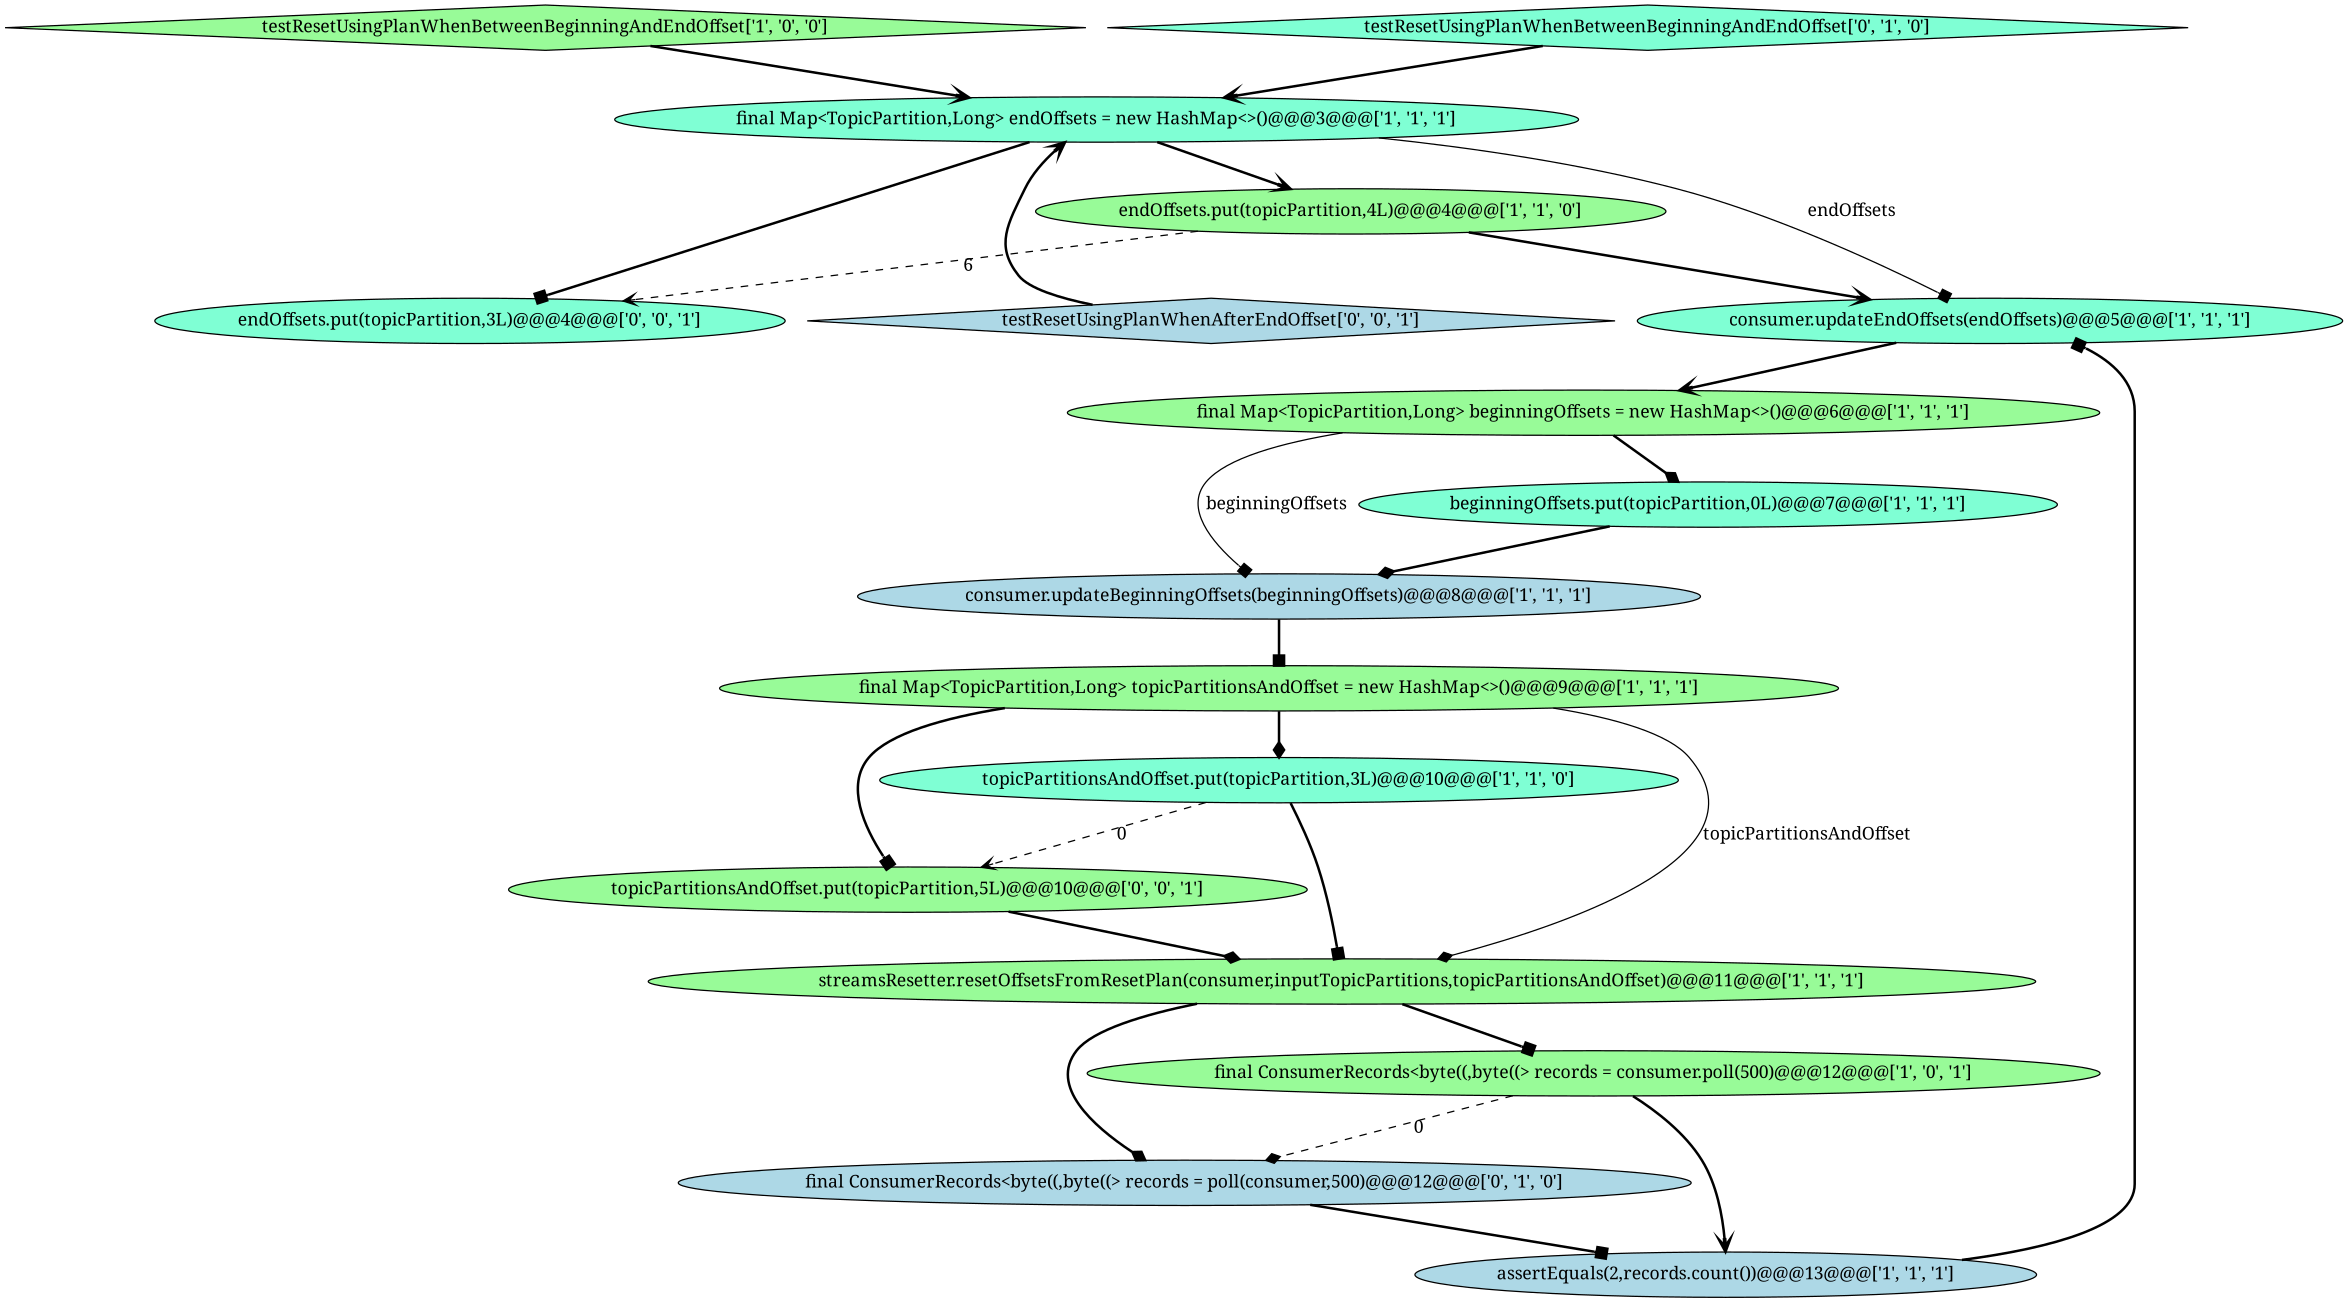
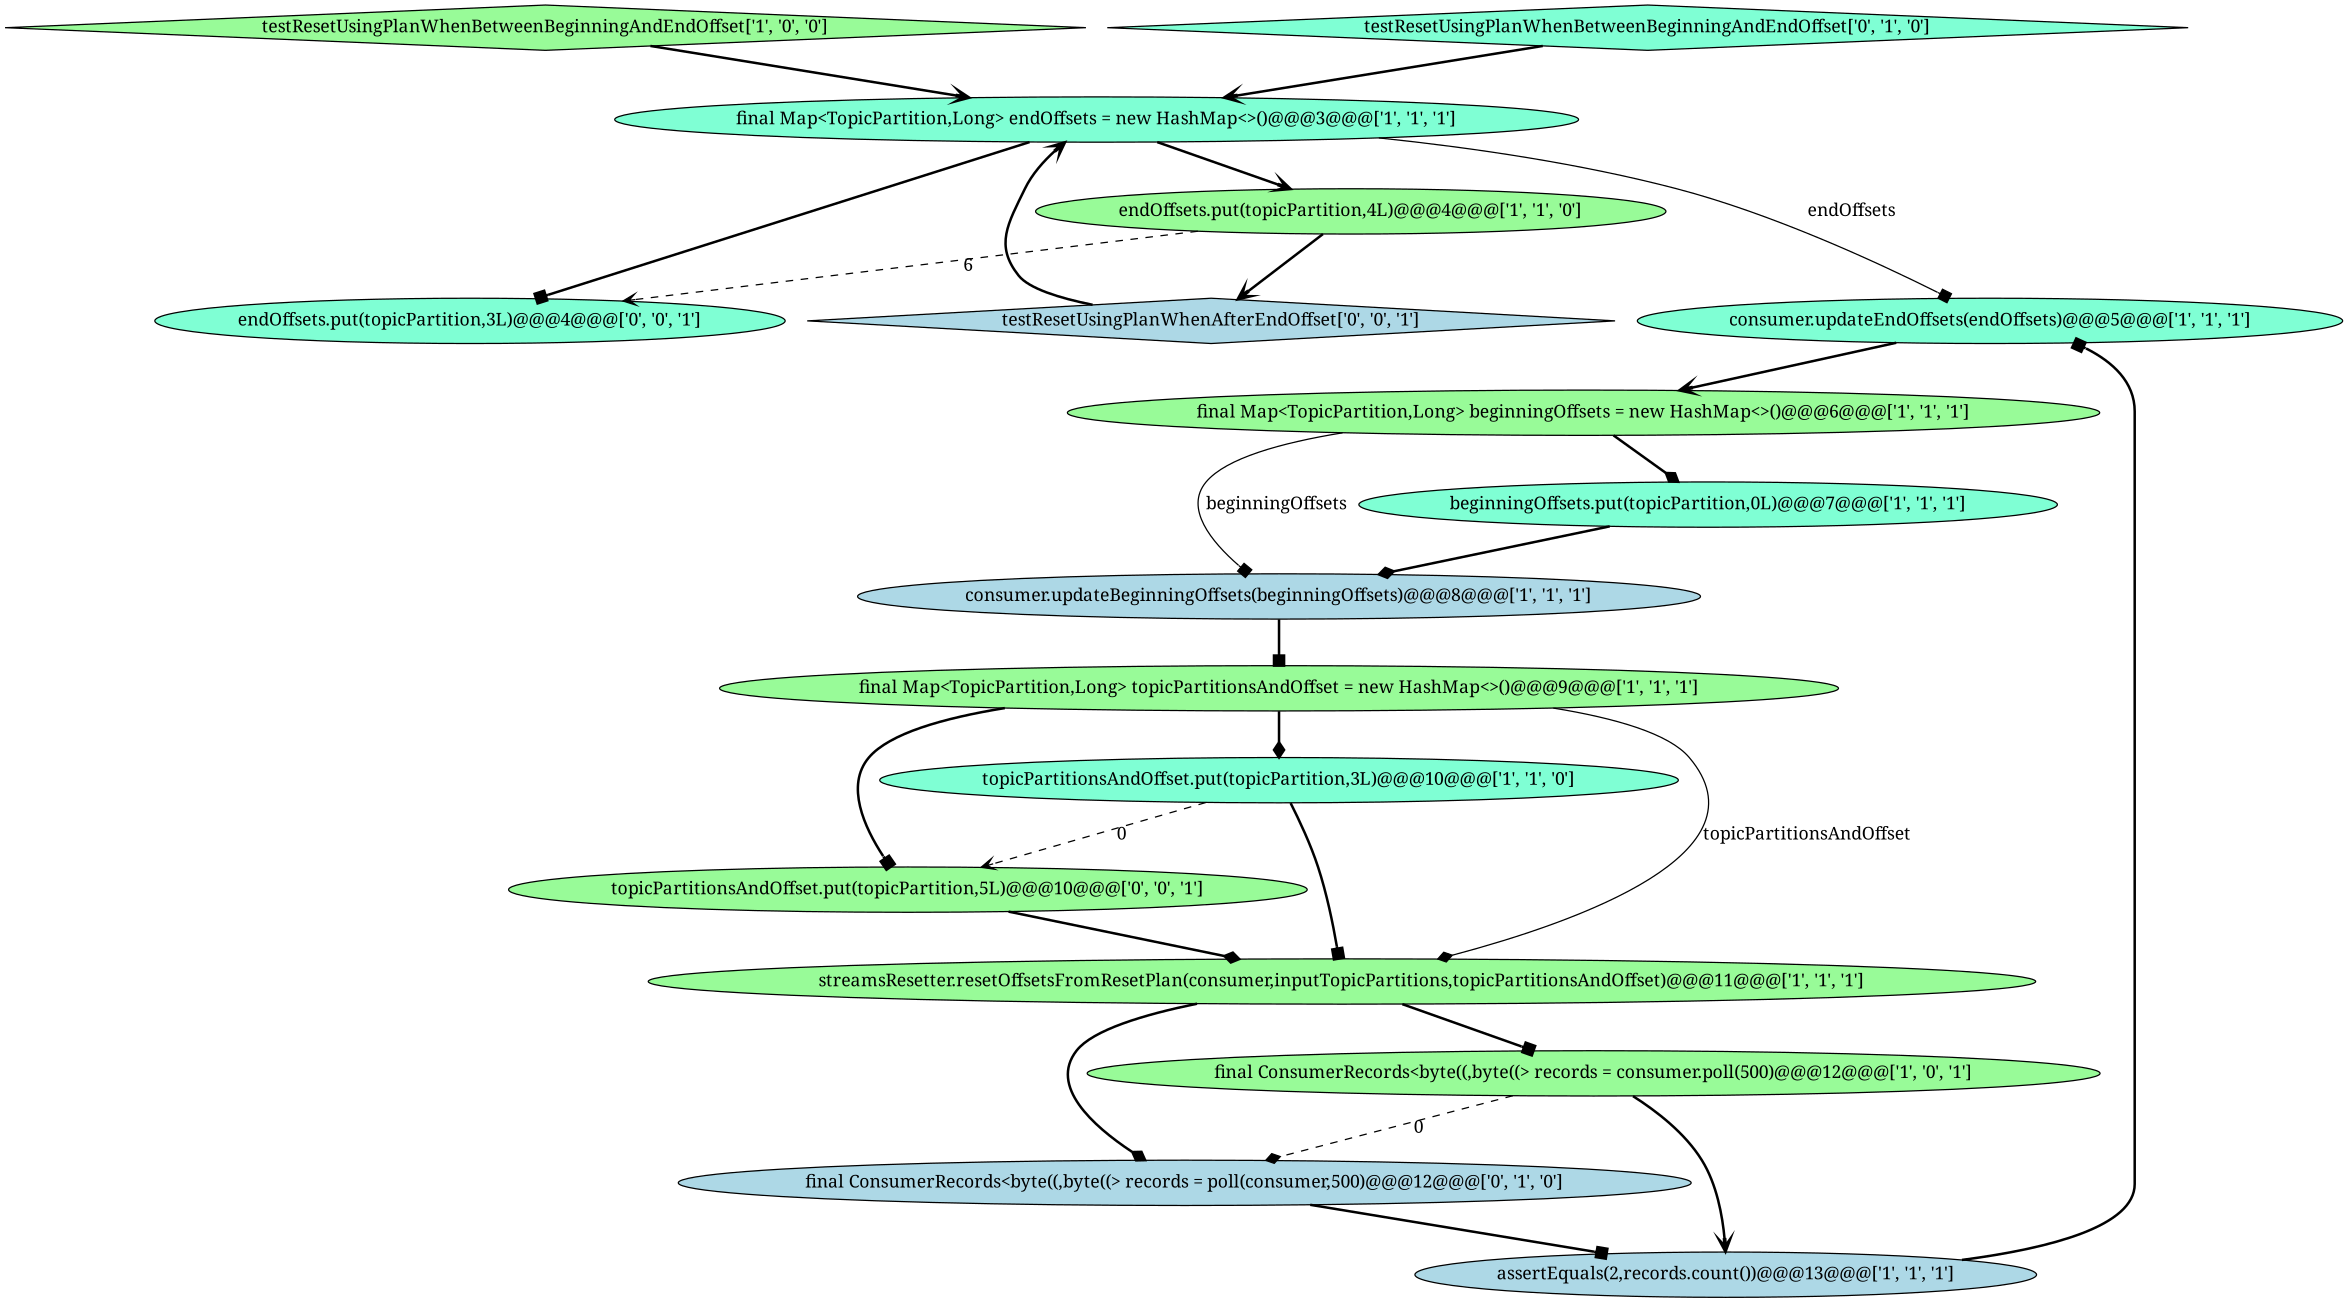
(1663, 265) -> (1285, 263)
